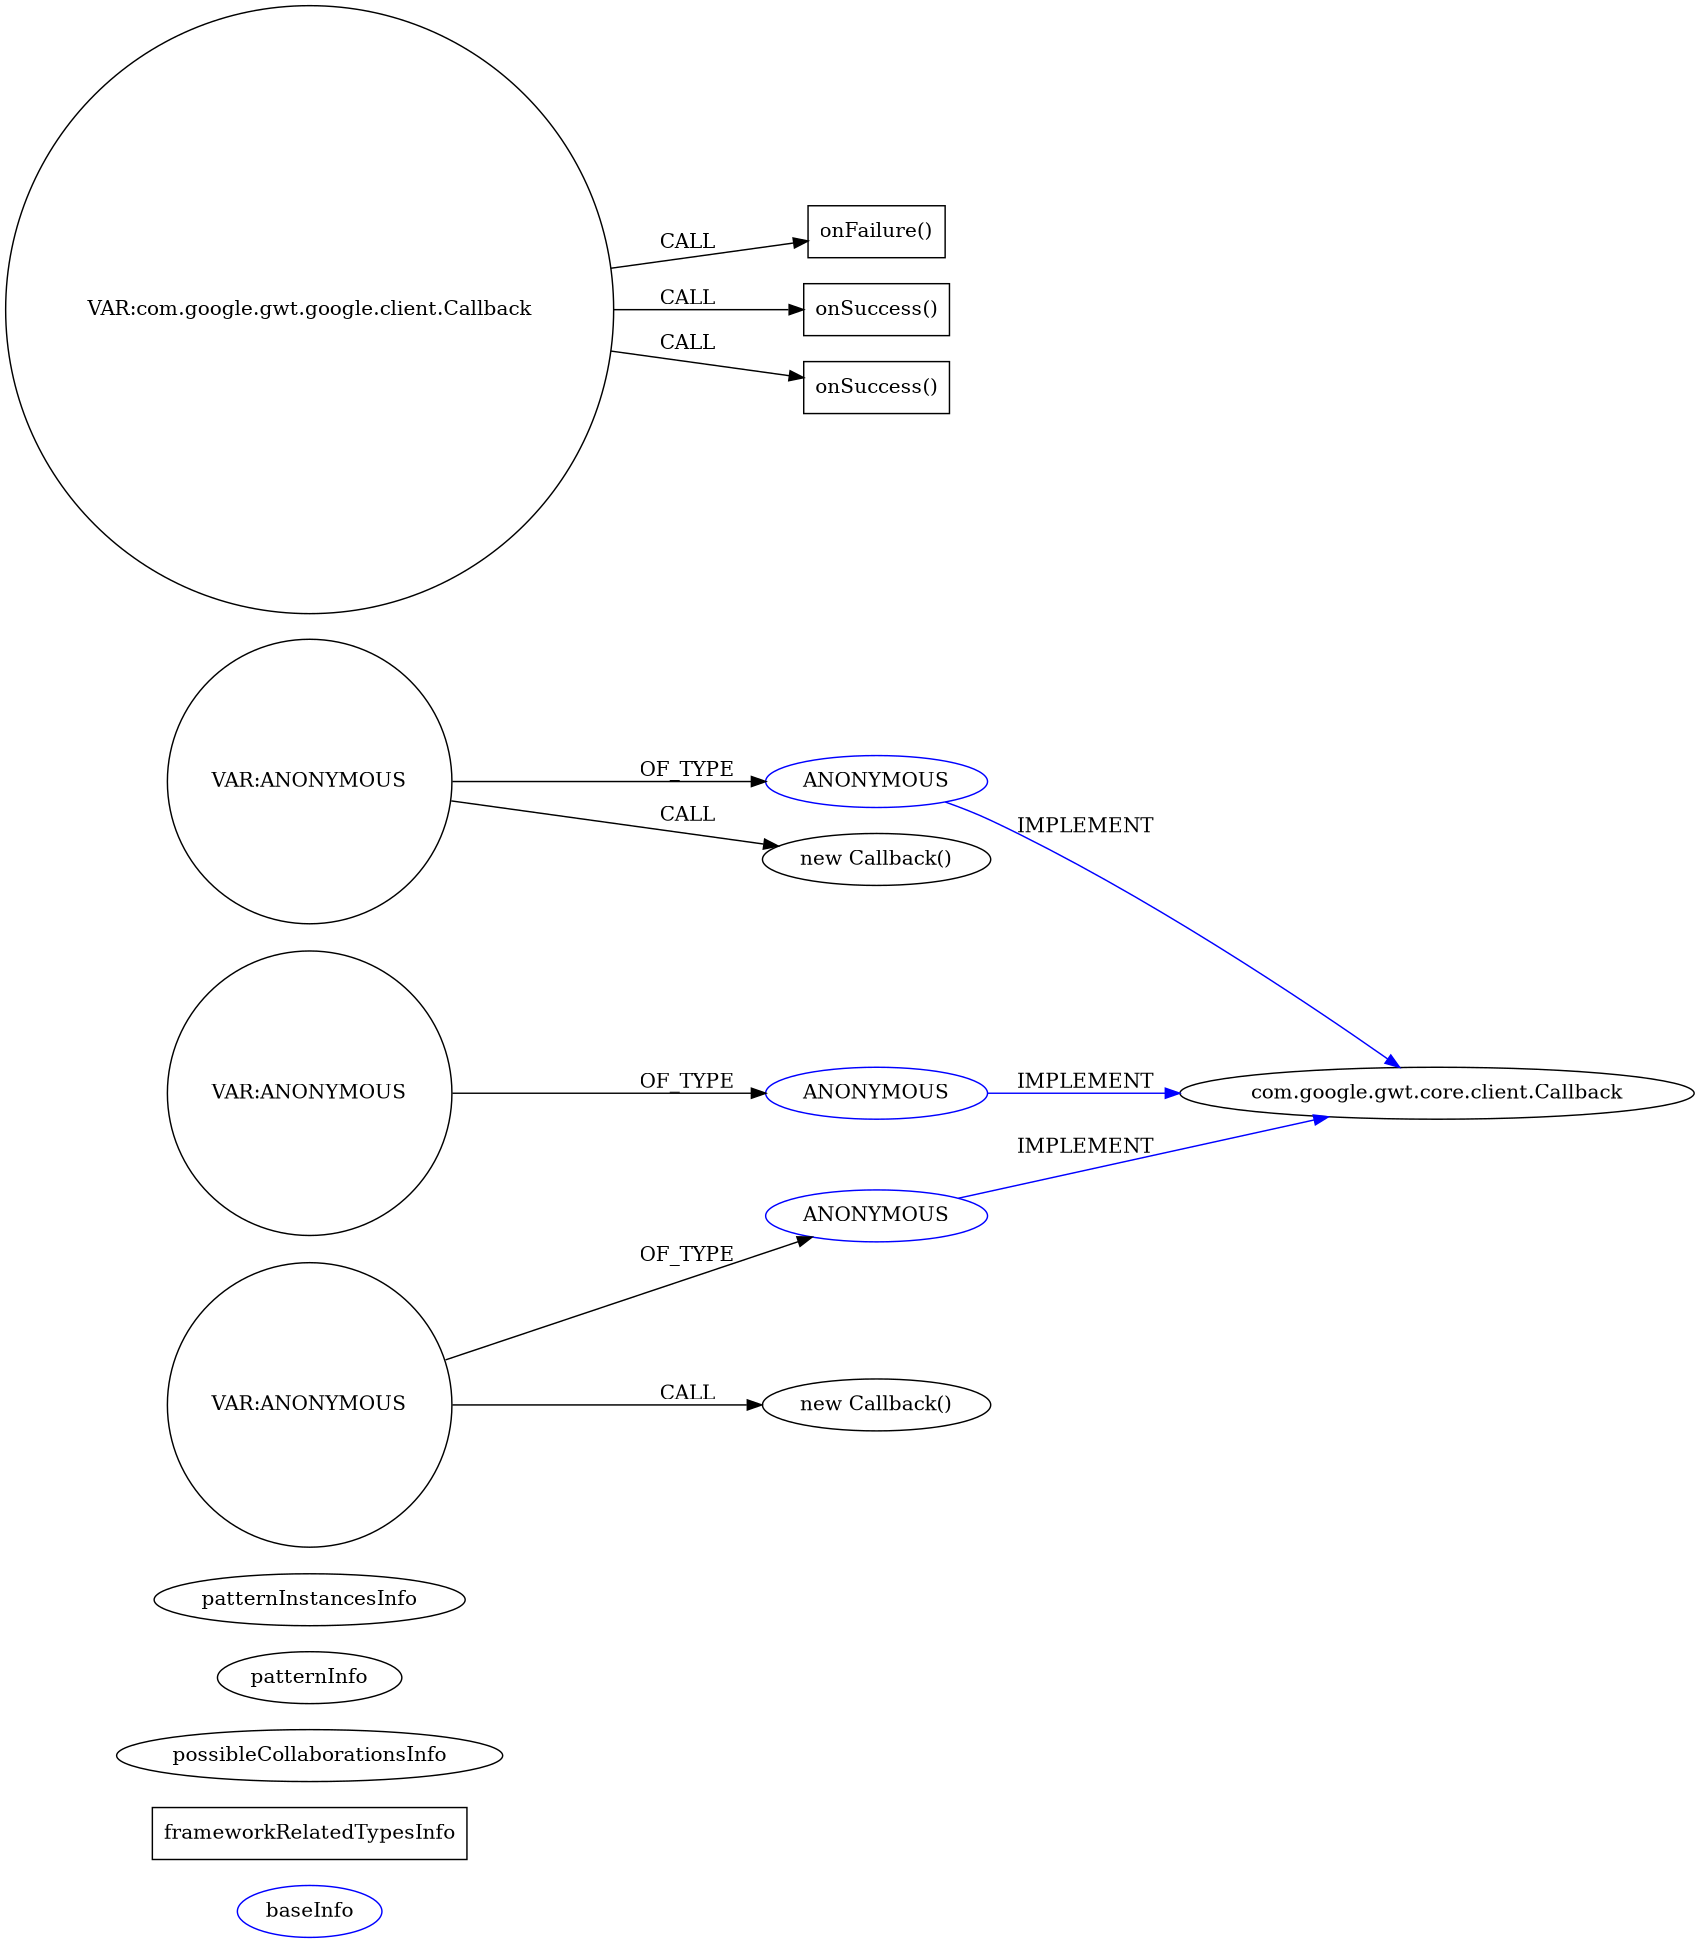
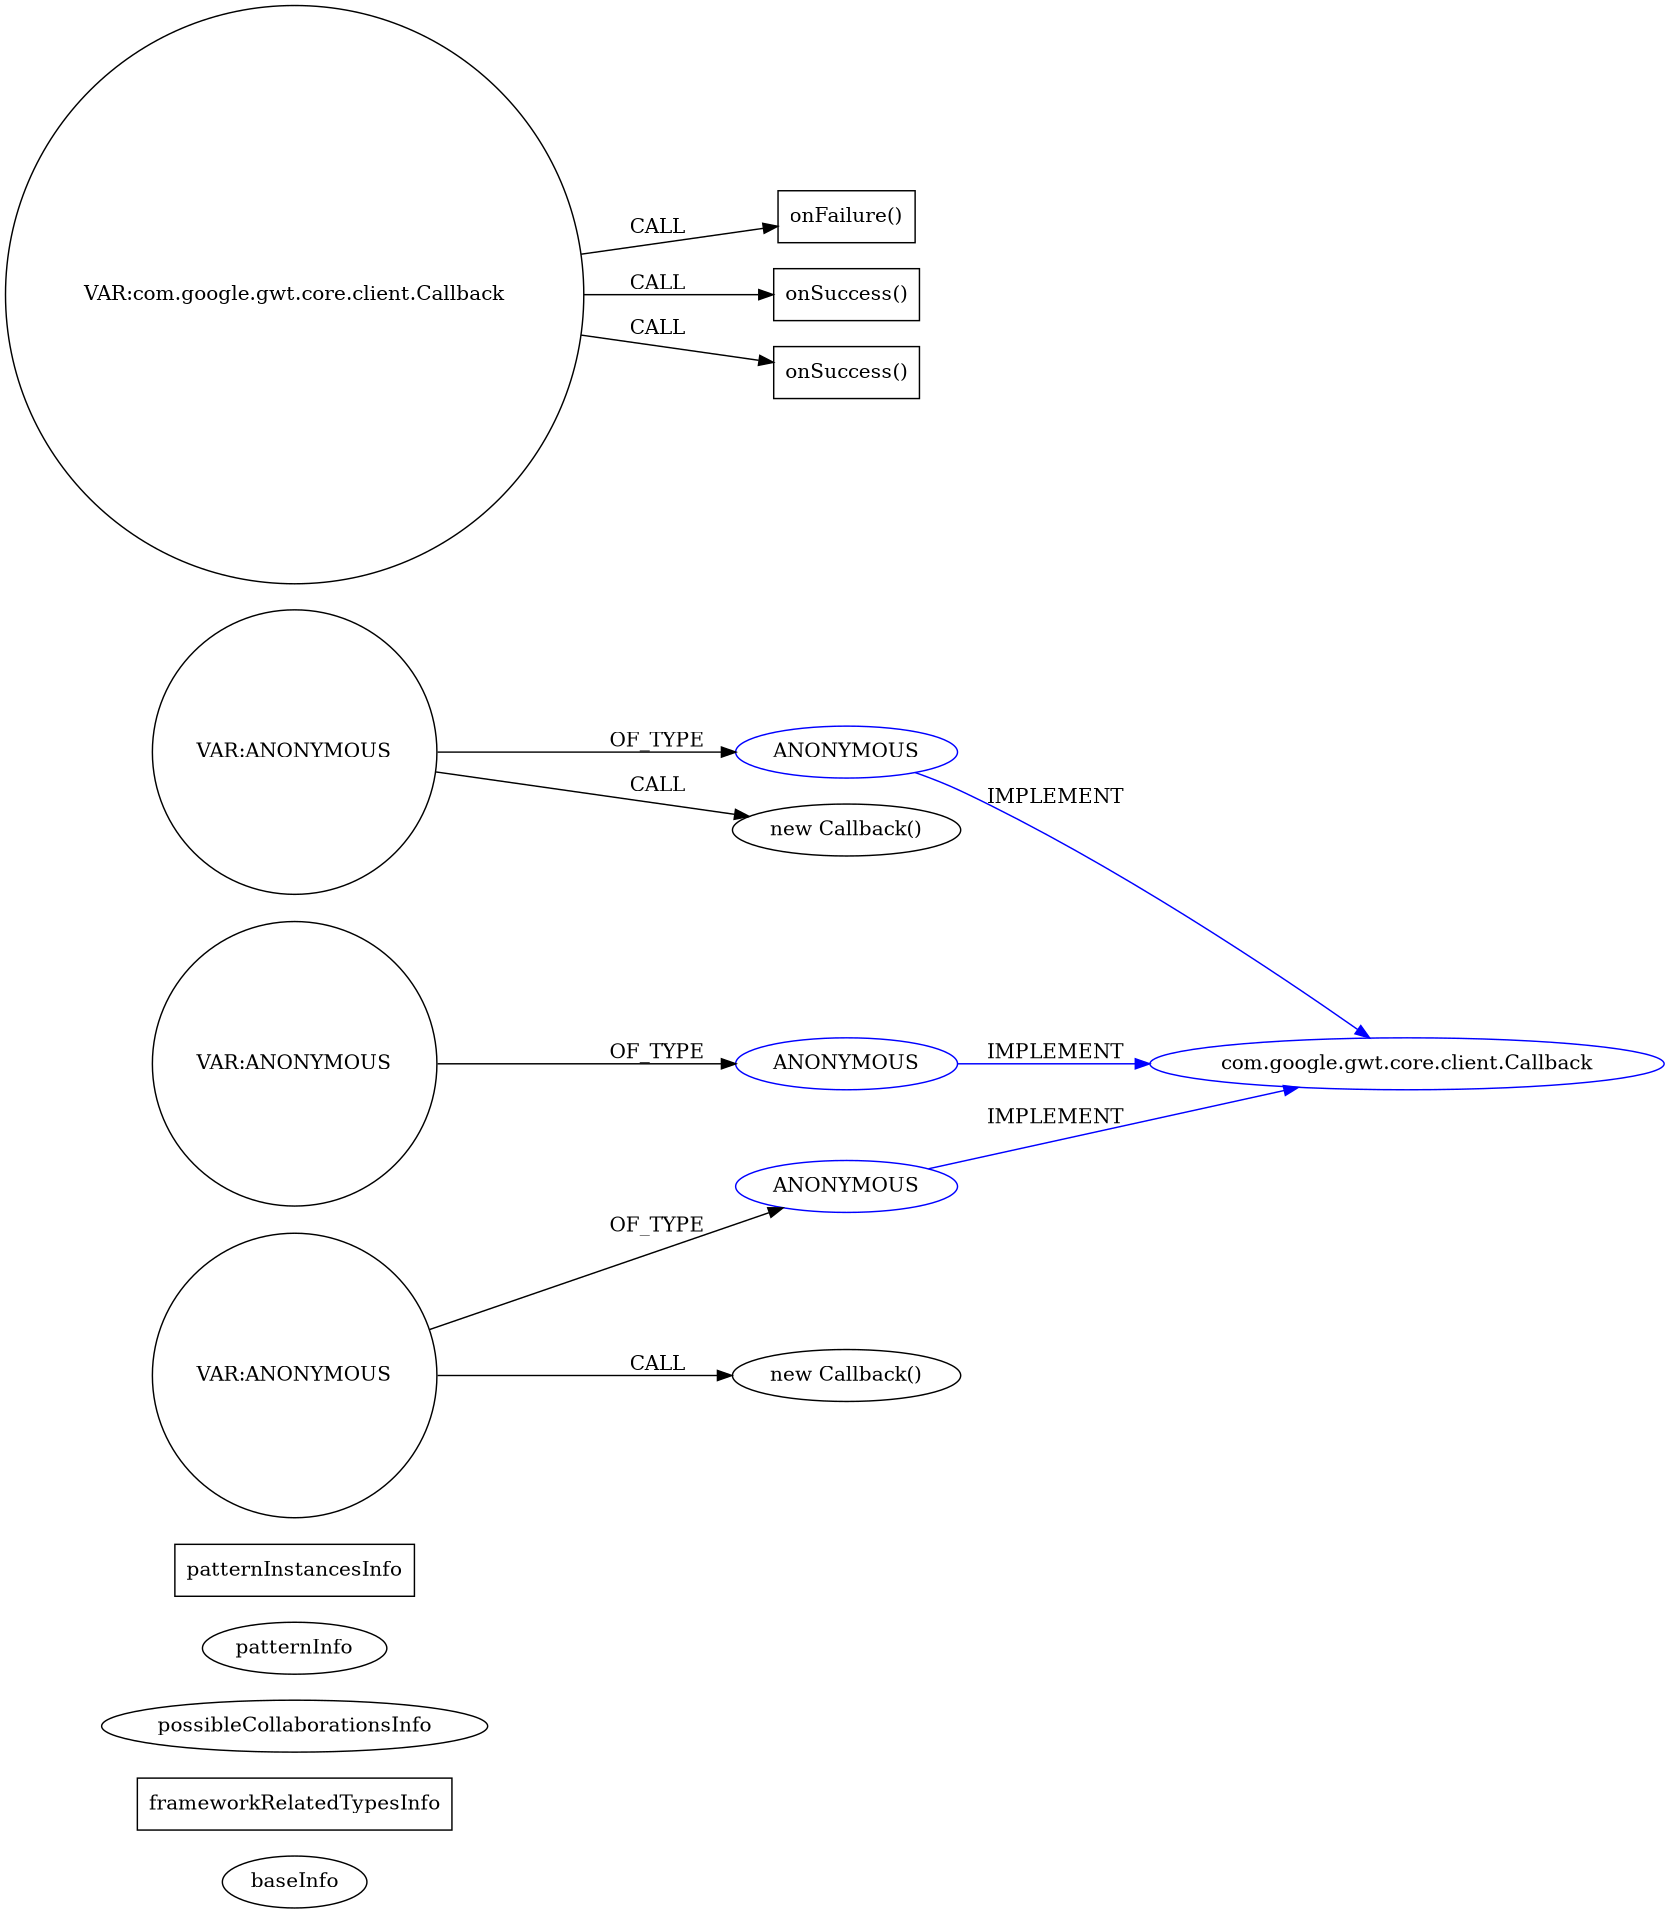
(310, 310) -> (295, 295)
(1437, 1093) -> (1407, 1064)
(310, 1600) -> (295, 1570)
(310, 1911) -> (295, 1882)
